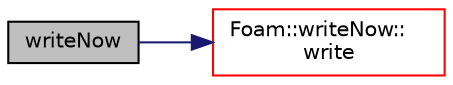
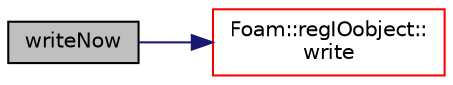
(329, 42) -> (329, 42)
